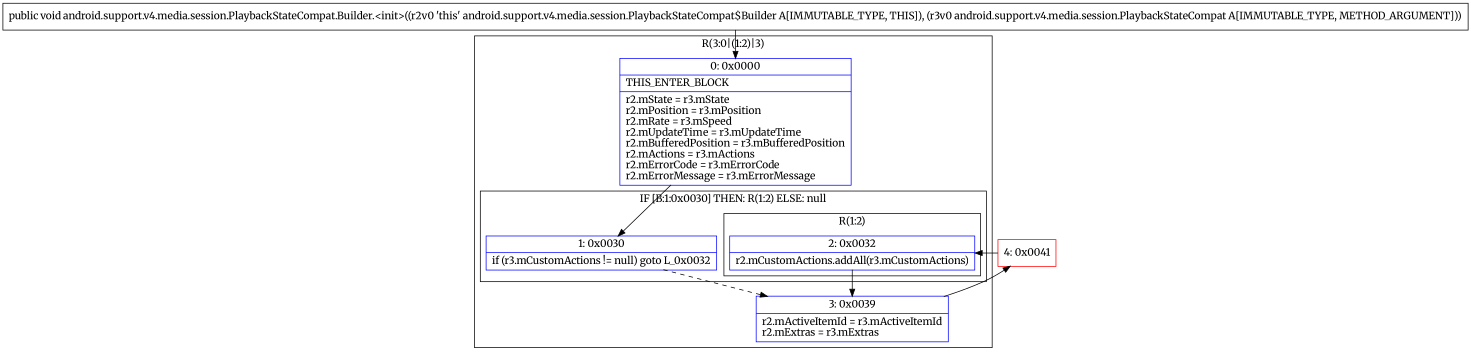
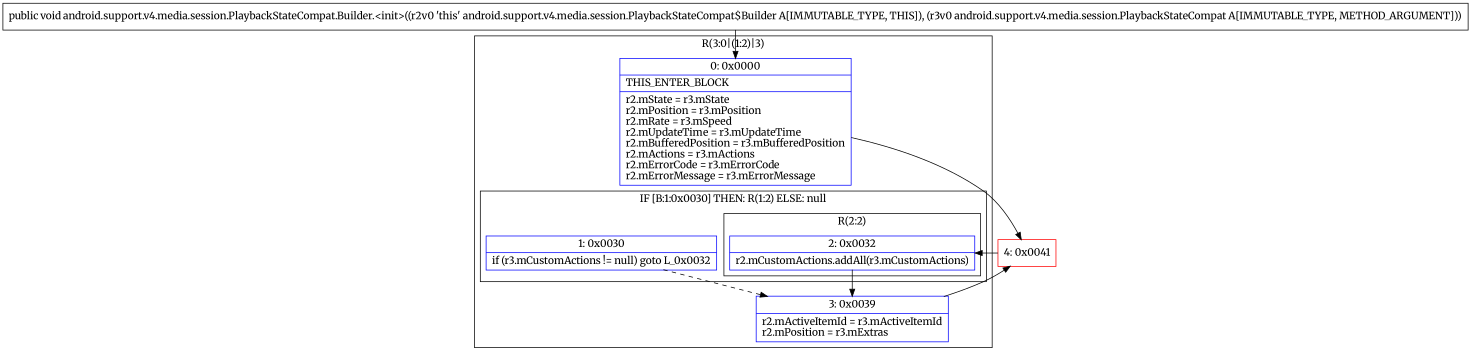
(647, 208) -> (945, 169)
(852, 222) -> (852, 222)
(821, 333) -> (825, 333)
